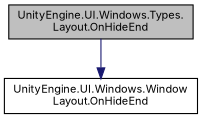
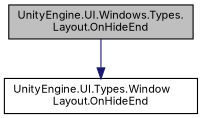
(101, 96) -> (101, 96)
